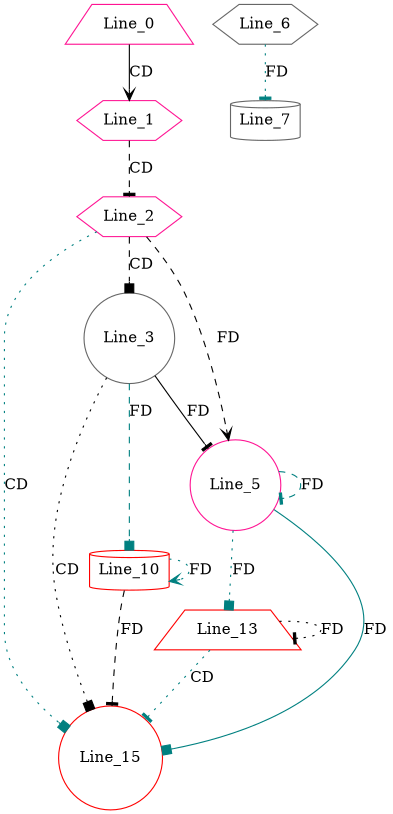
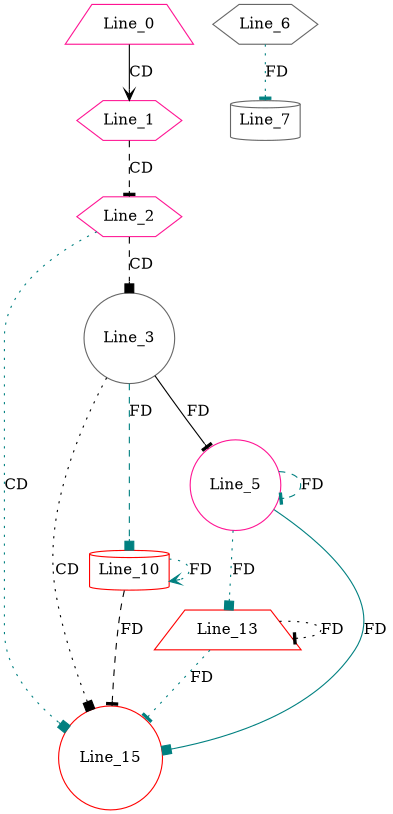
(199, 328) -> none
(202, 678) -> (202, 678)
